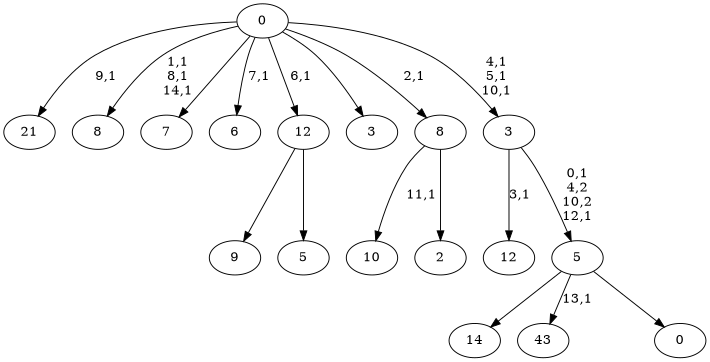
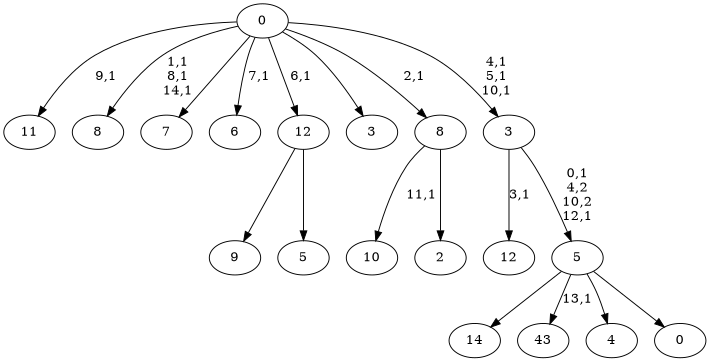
(29, 132) -> (29, 132)
none -> (612, 341)
